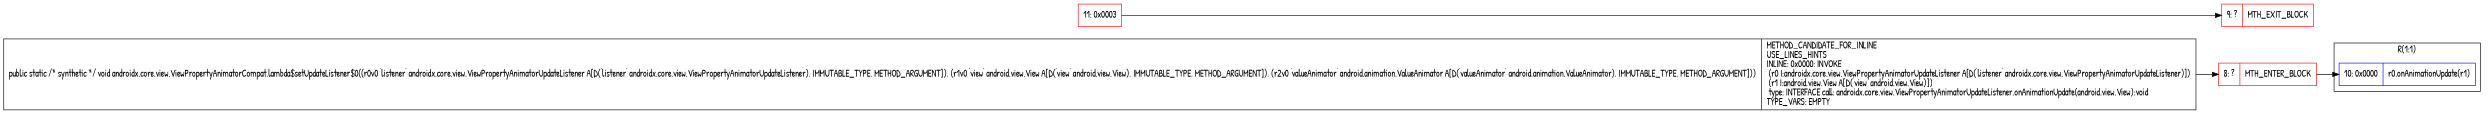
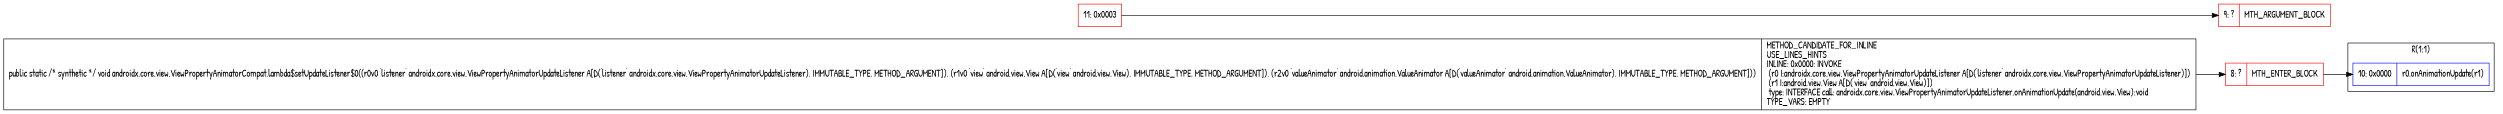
(2278, 15) -> (2285, 15)
